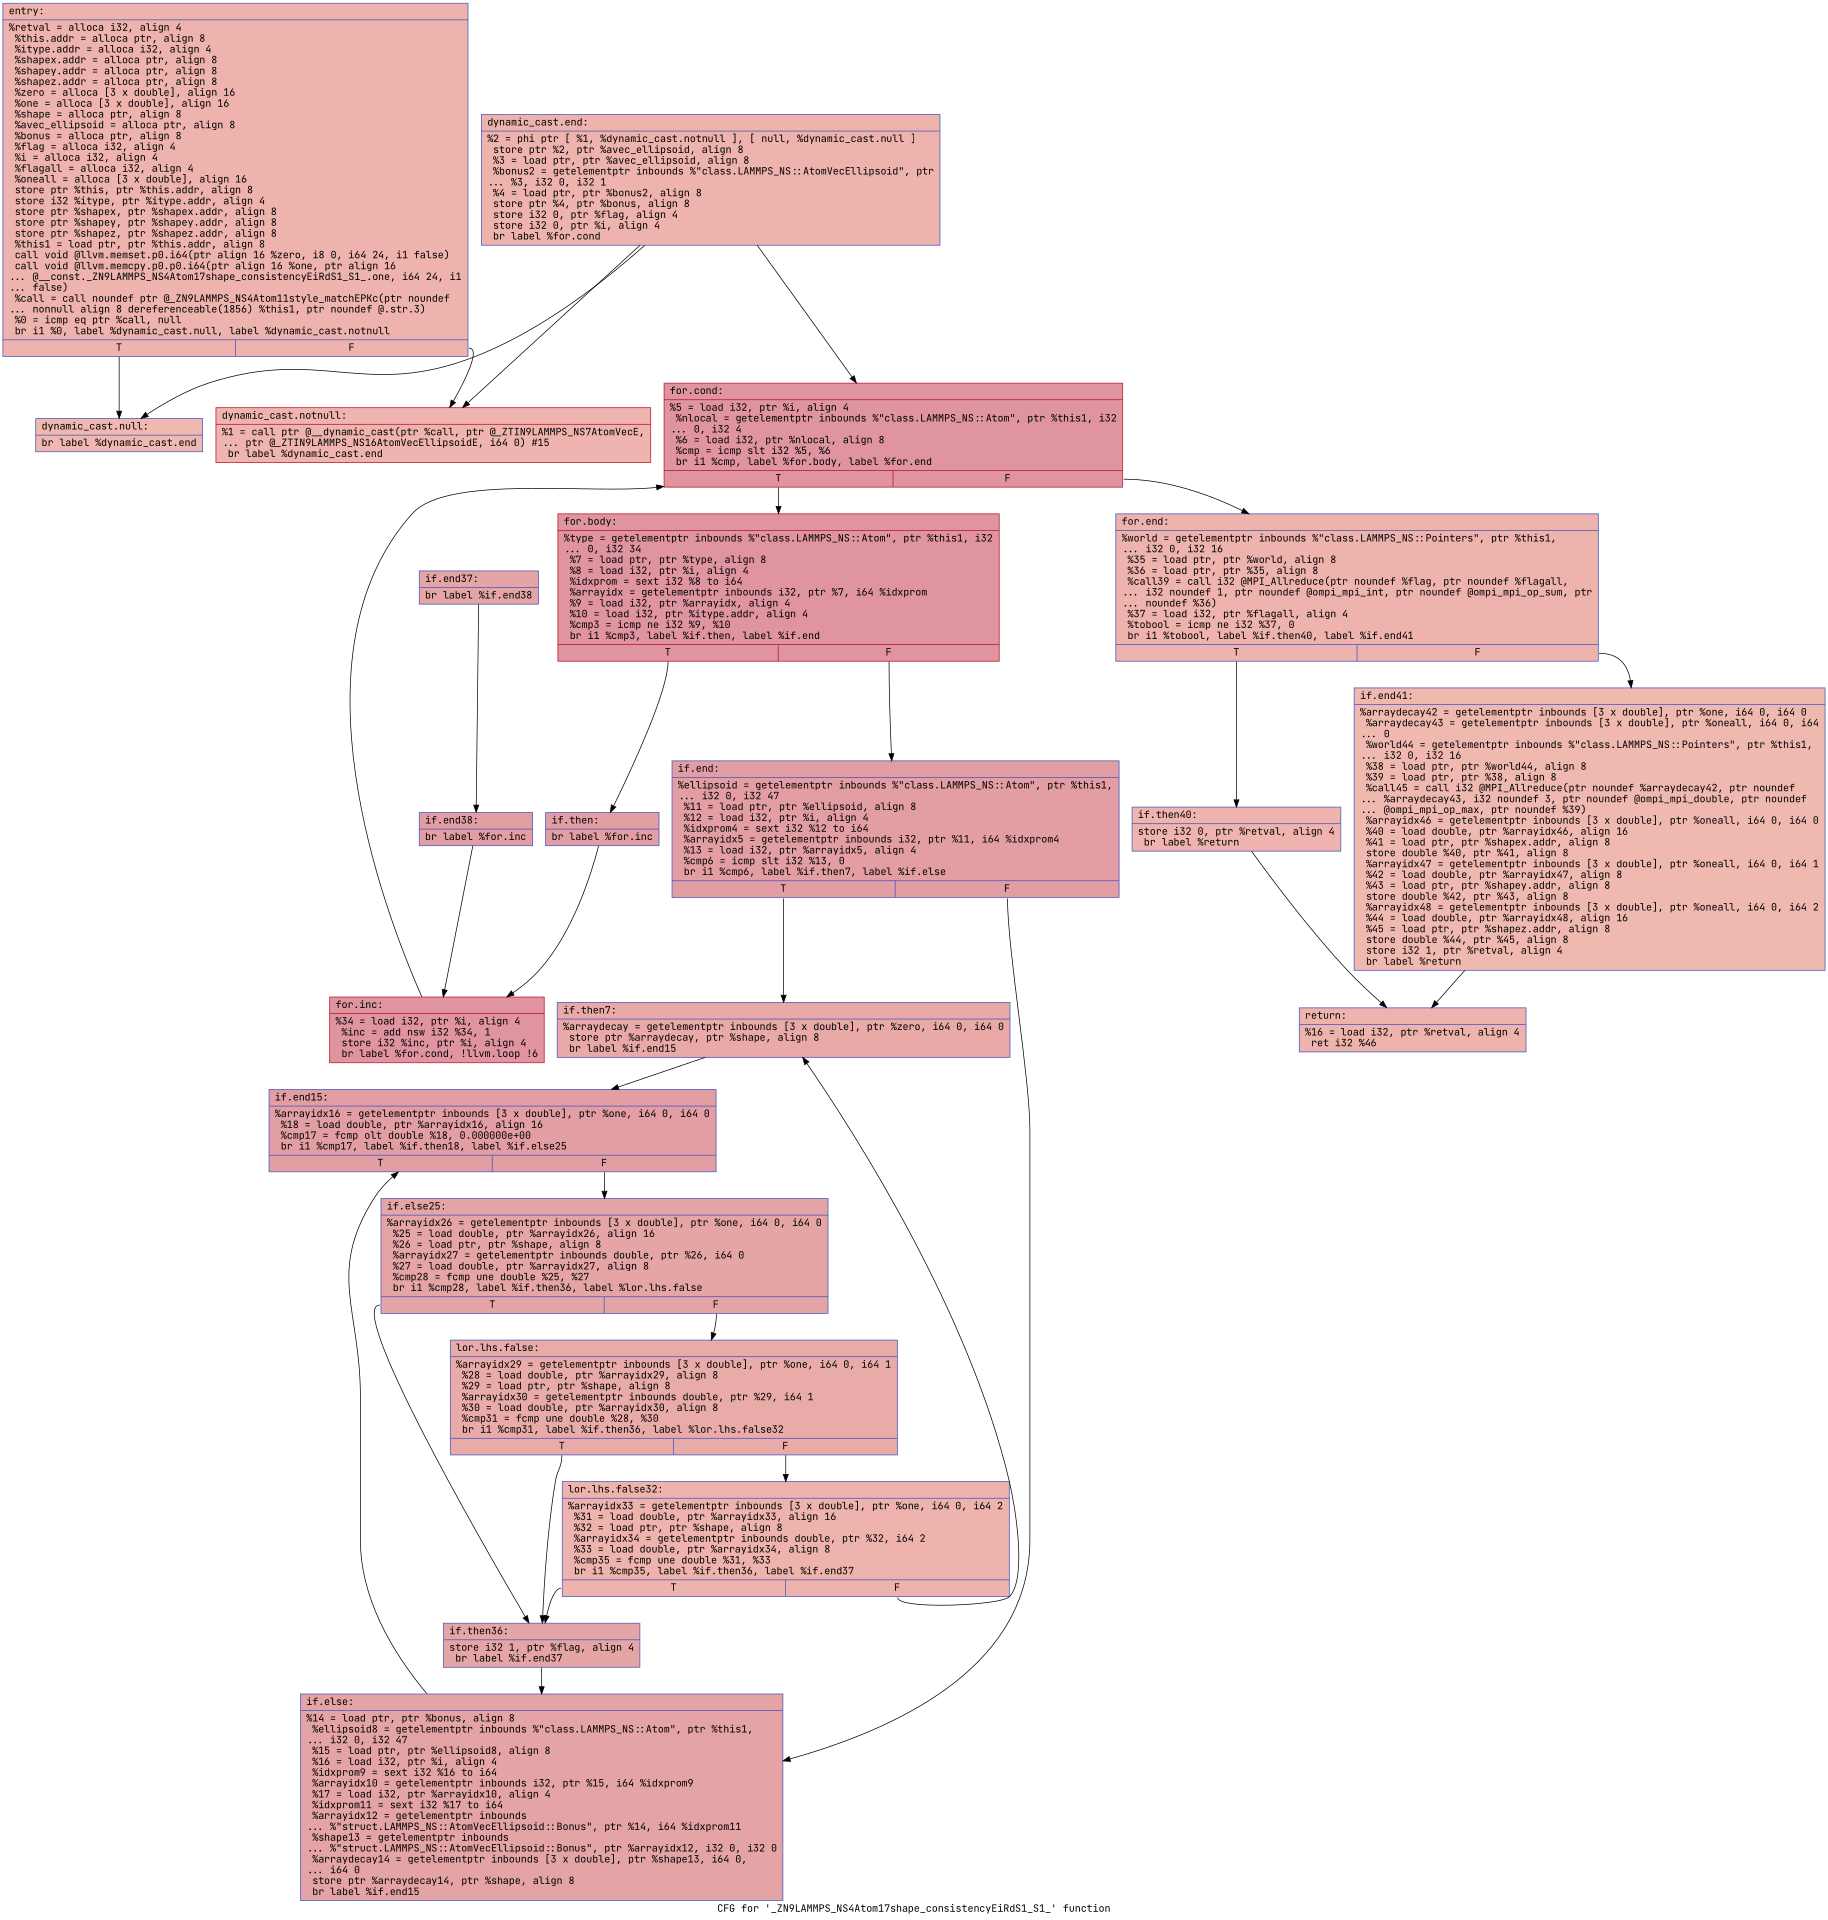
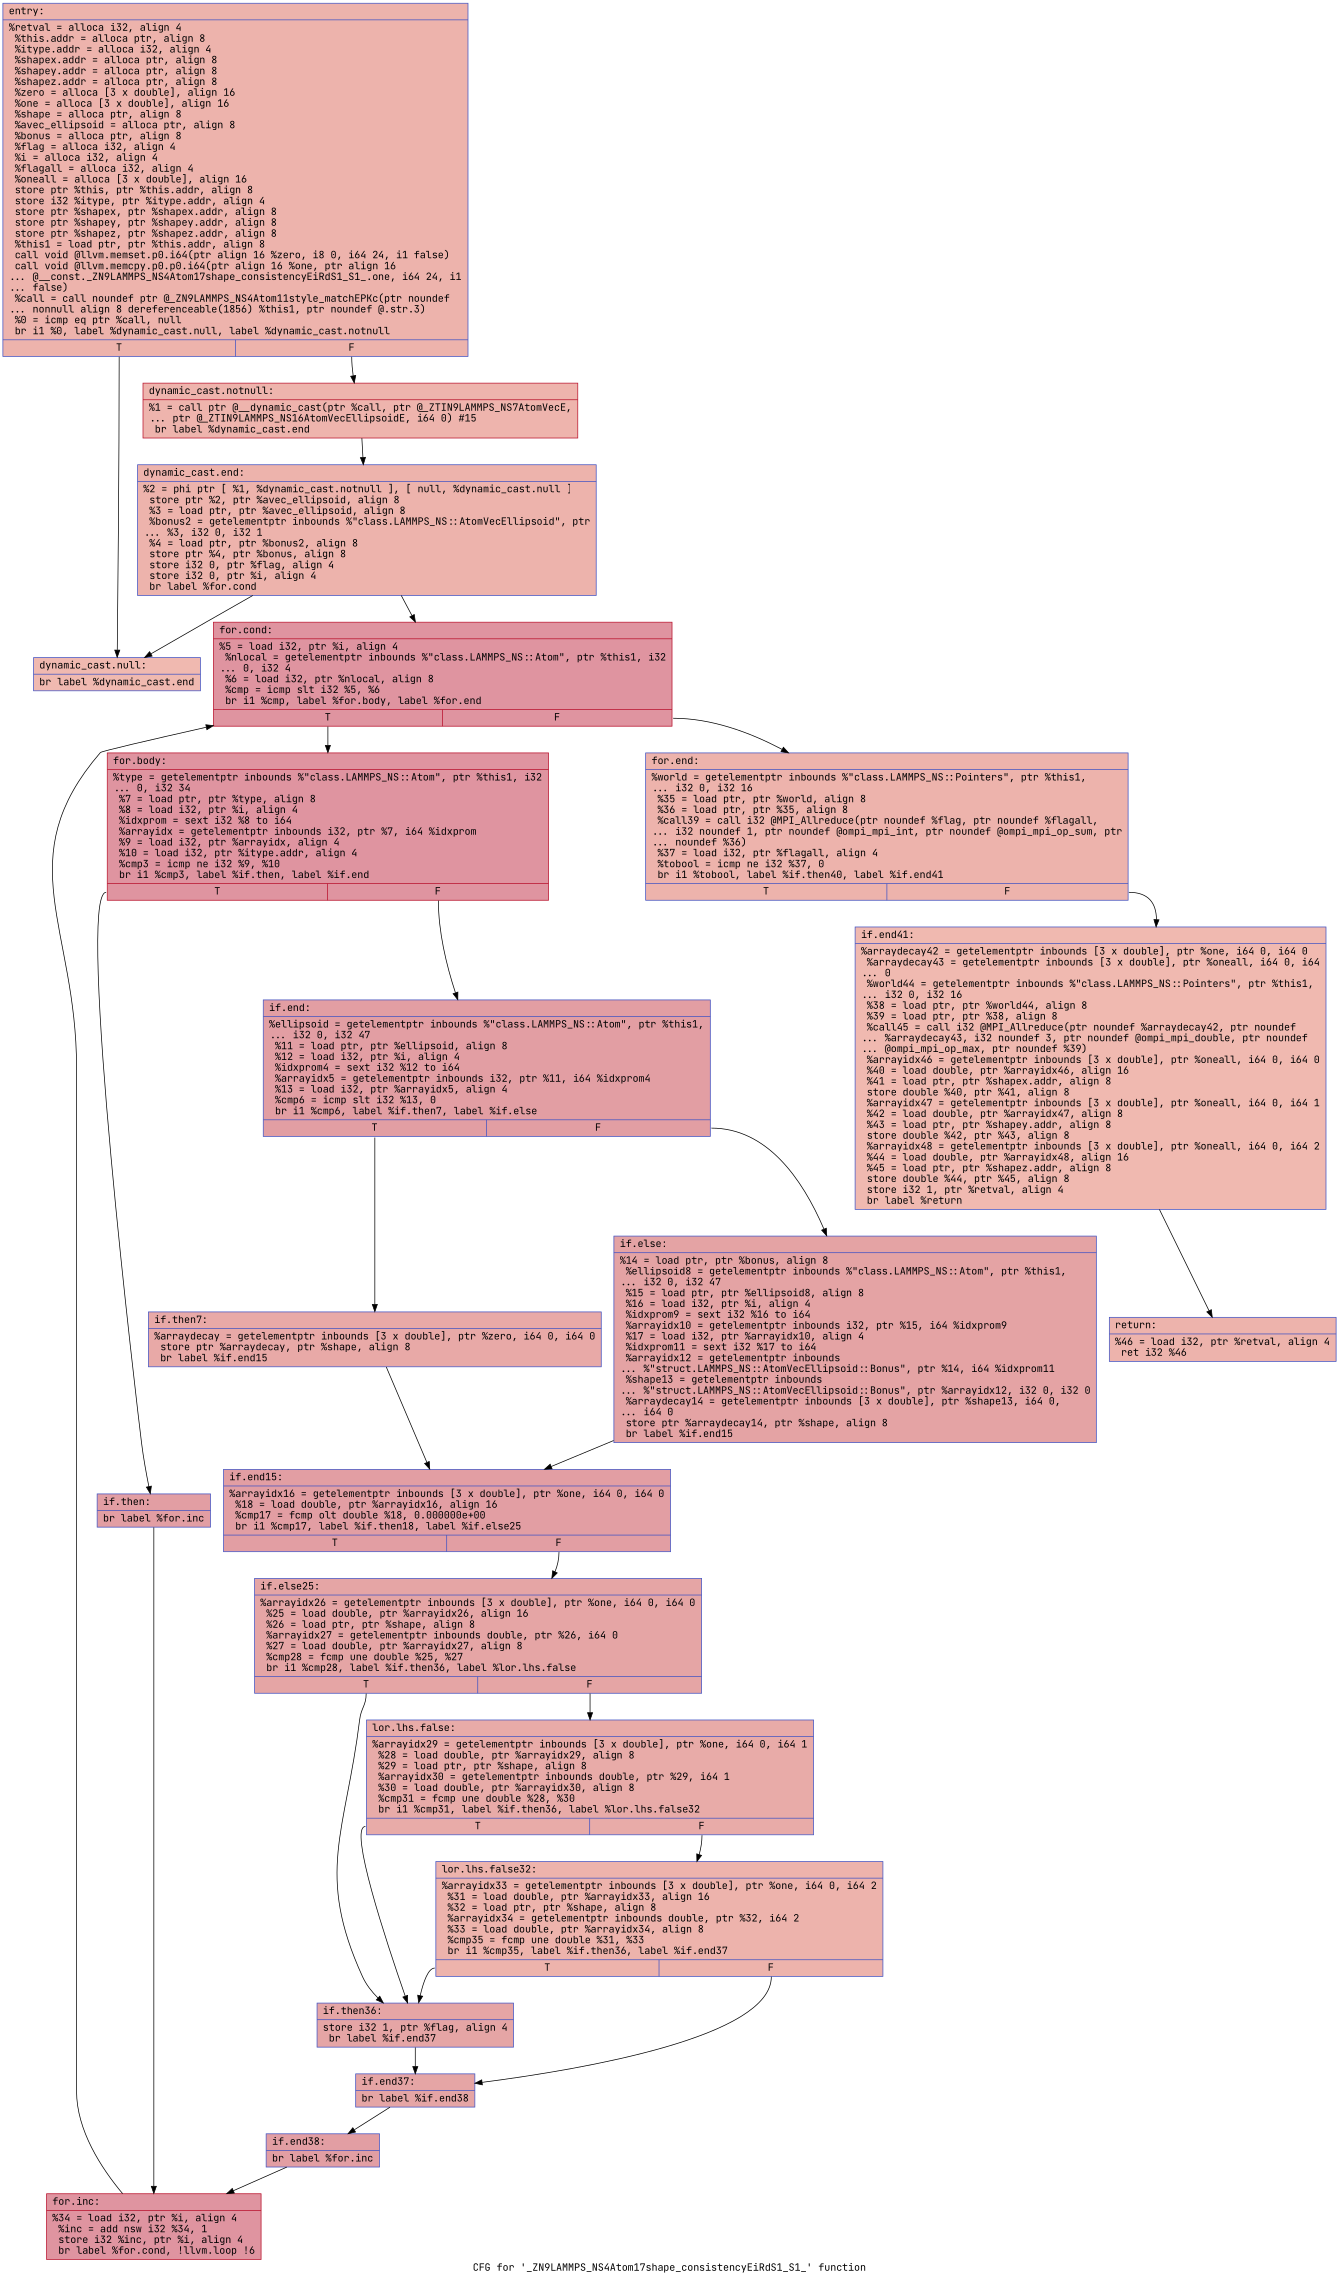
(554, 324) -> (362, 448)
(1236, 829) -> none
(1413, 1032) -> (1223, 1342)
(973, 1370) -> (640, 2054)
(542, 1677) -> (415, 2057)
